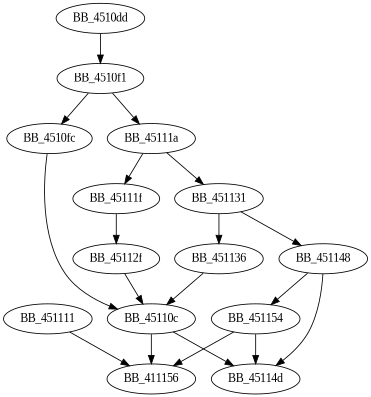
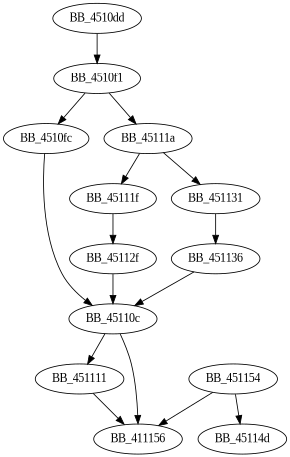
(323, 259) -> none
(198, 346) -> (98, 345)
